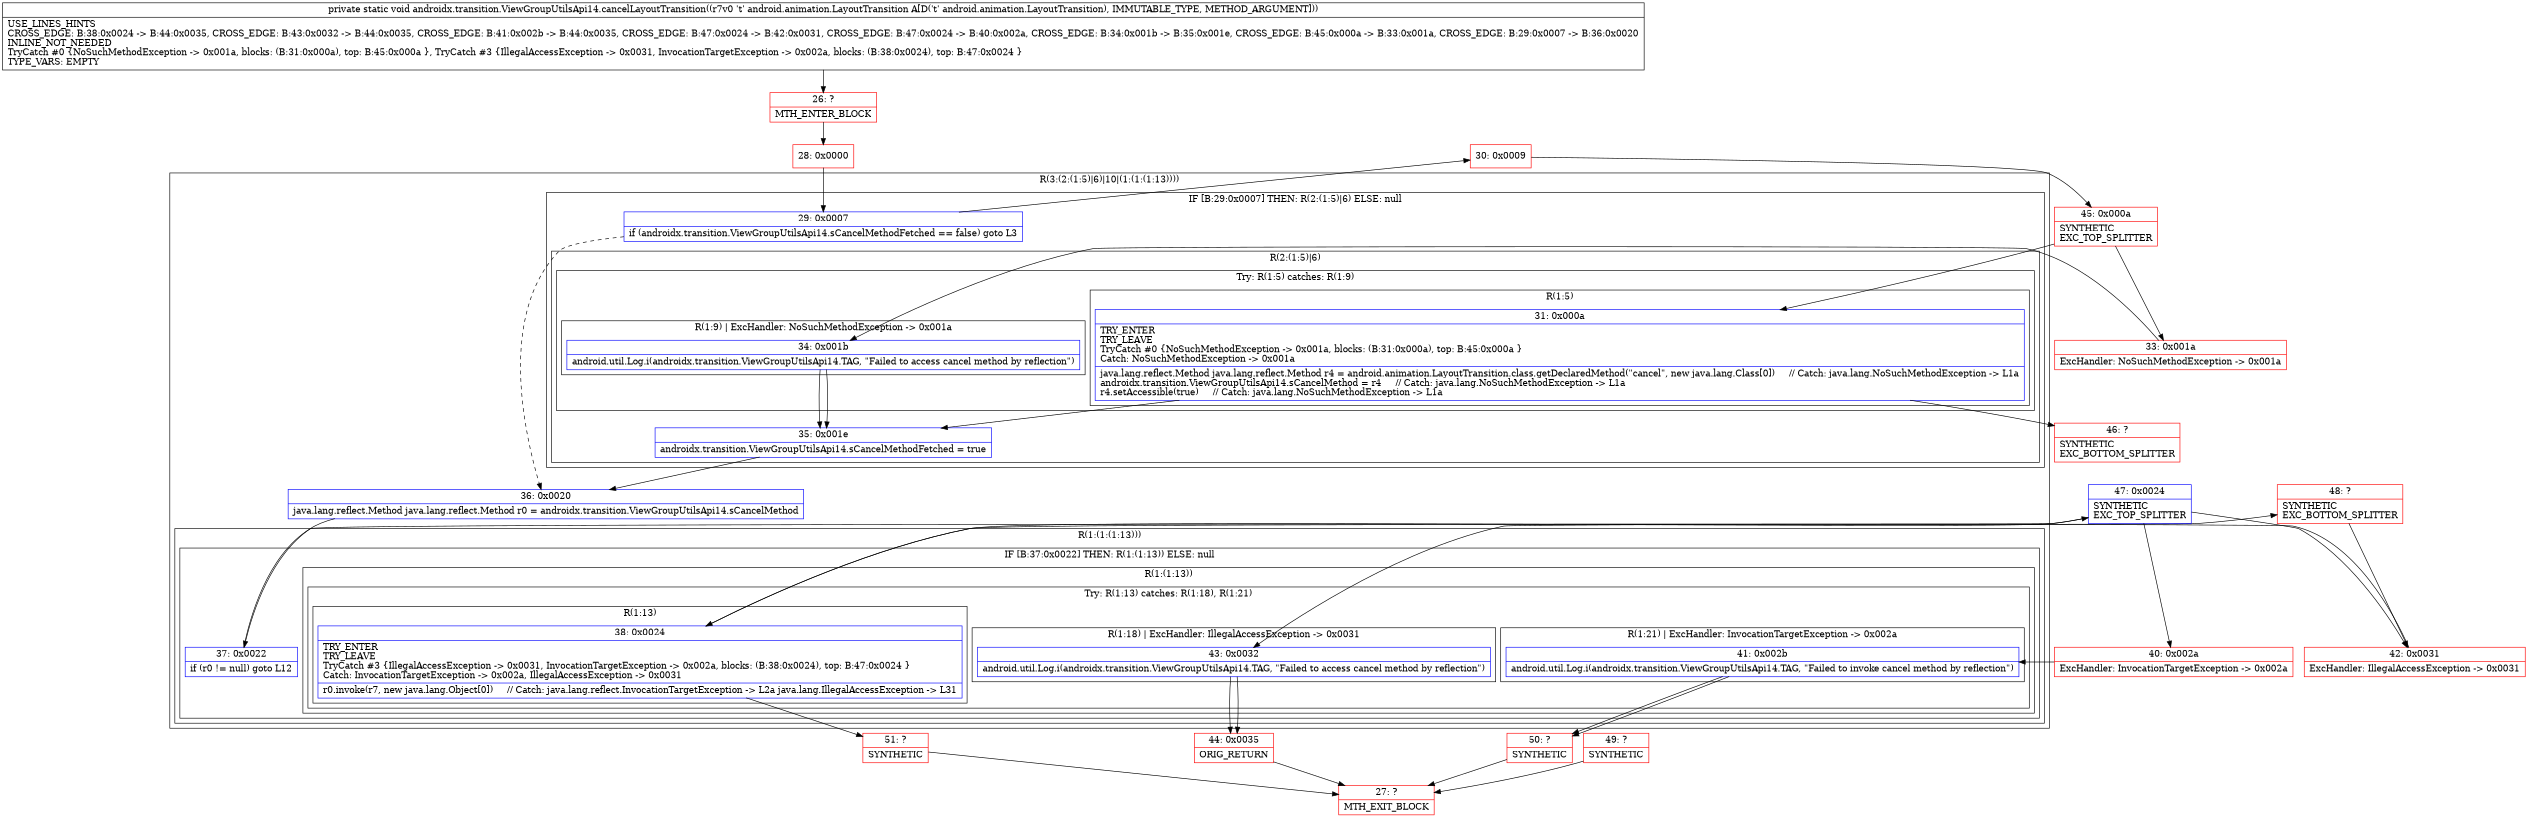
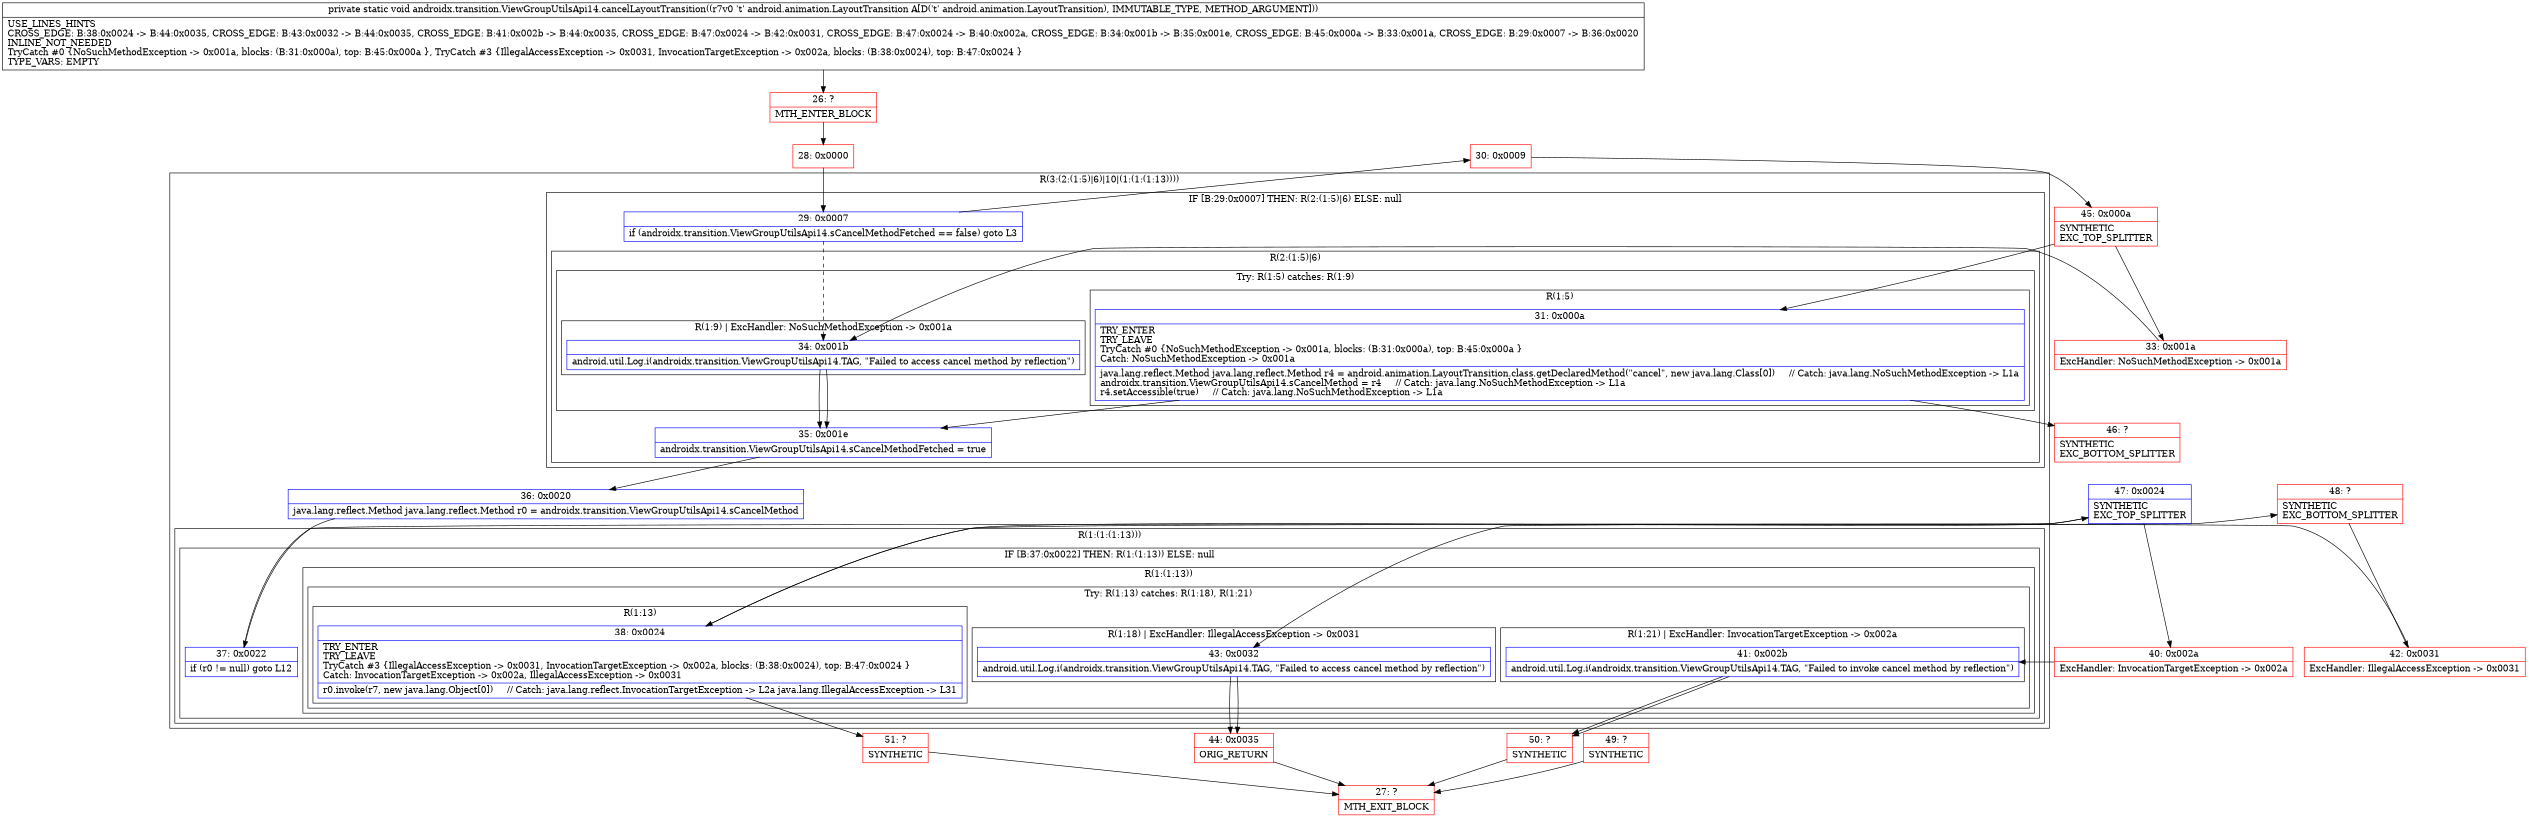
(524, 330) -> (823, 288)
(2319, 542) -> none
